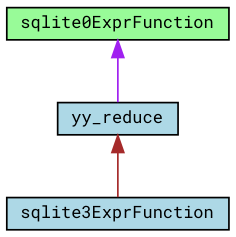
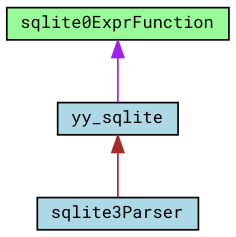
(118, 119) -> (118, 119)
(118, 214) -> (118, 214)
